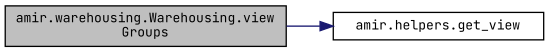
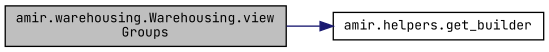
(438, 26) -> (438, 26)
